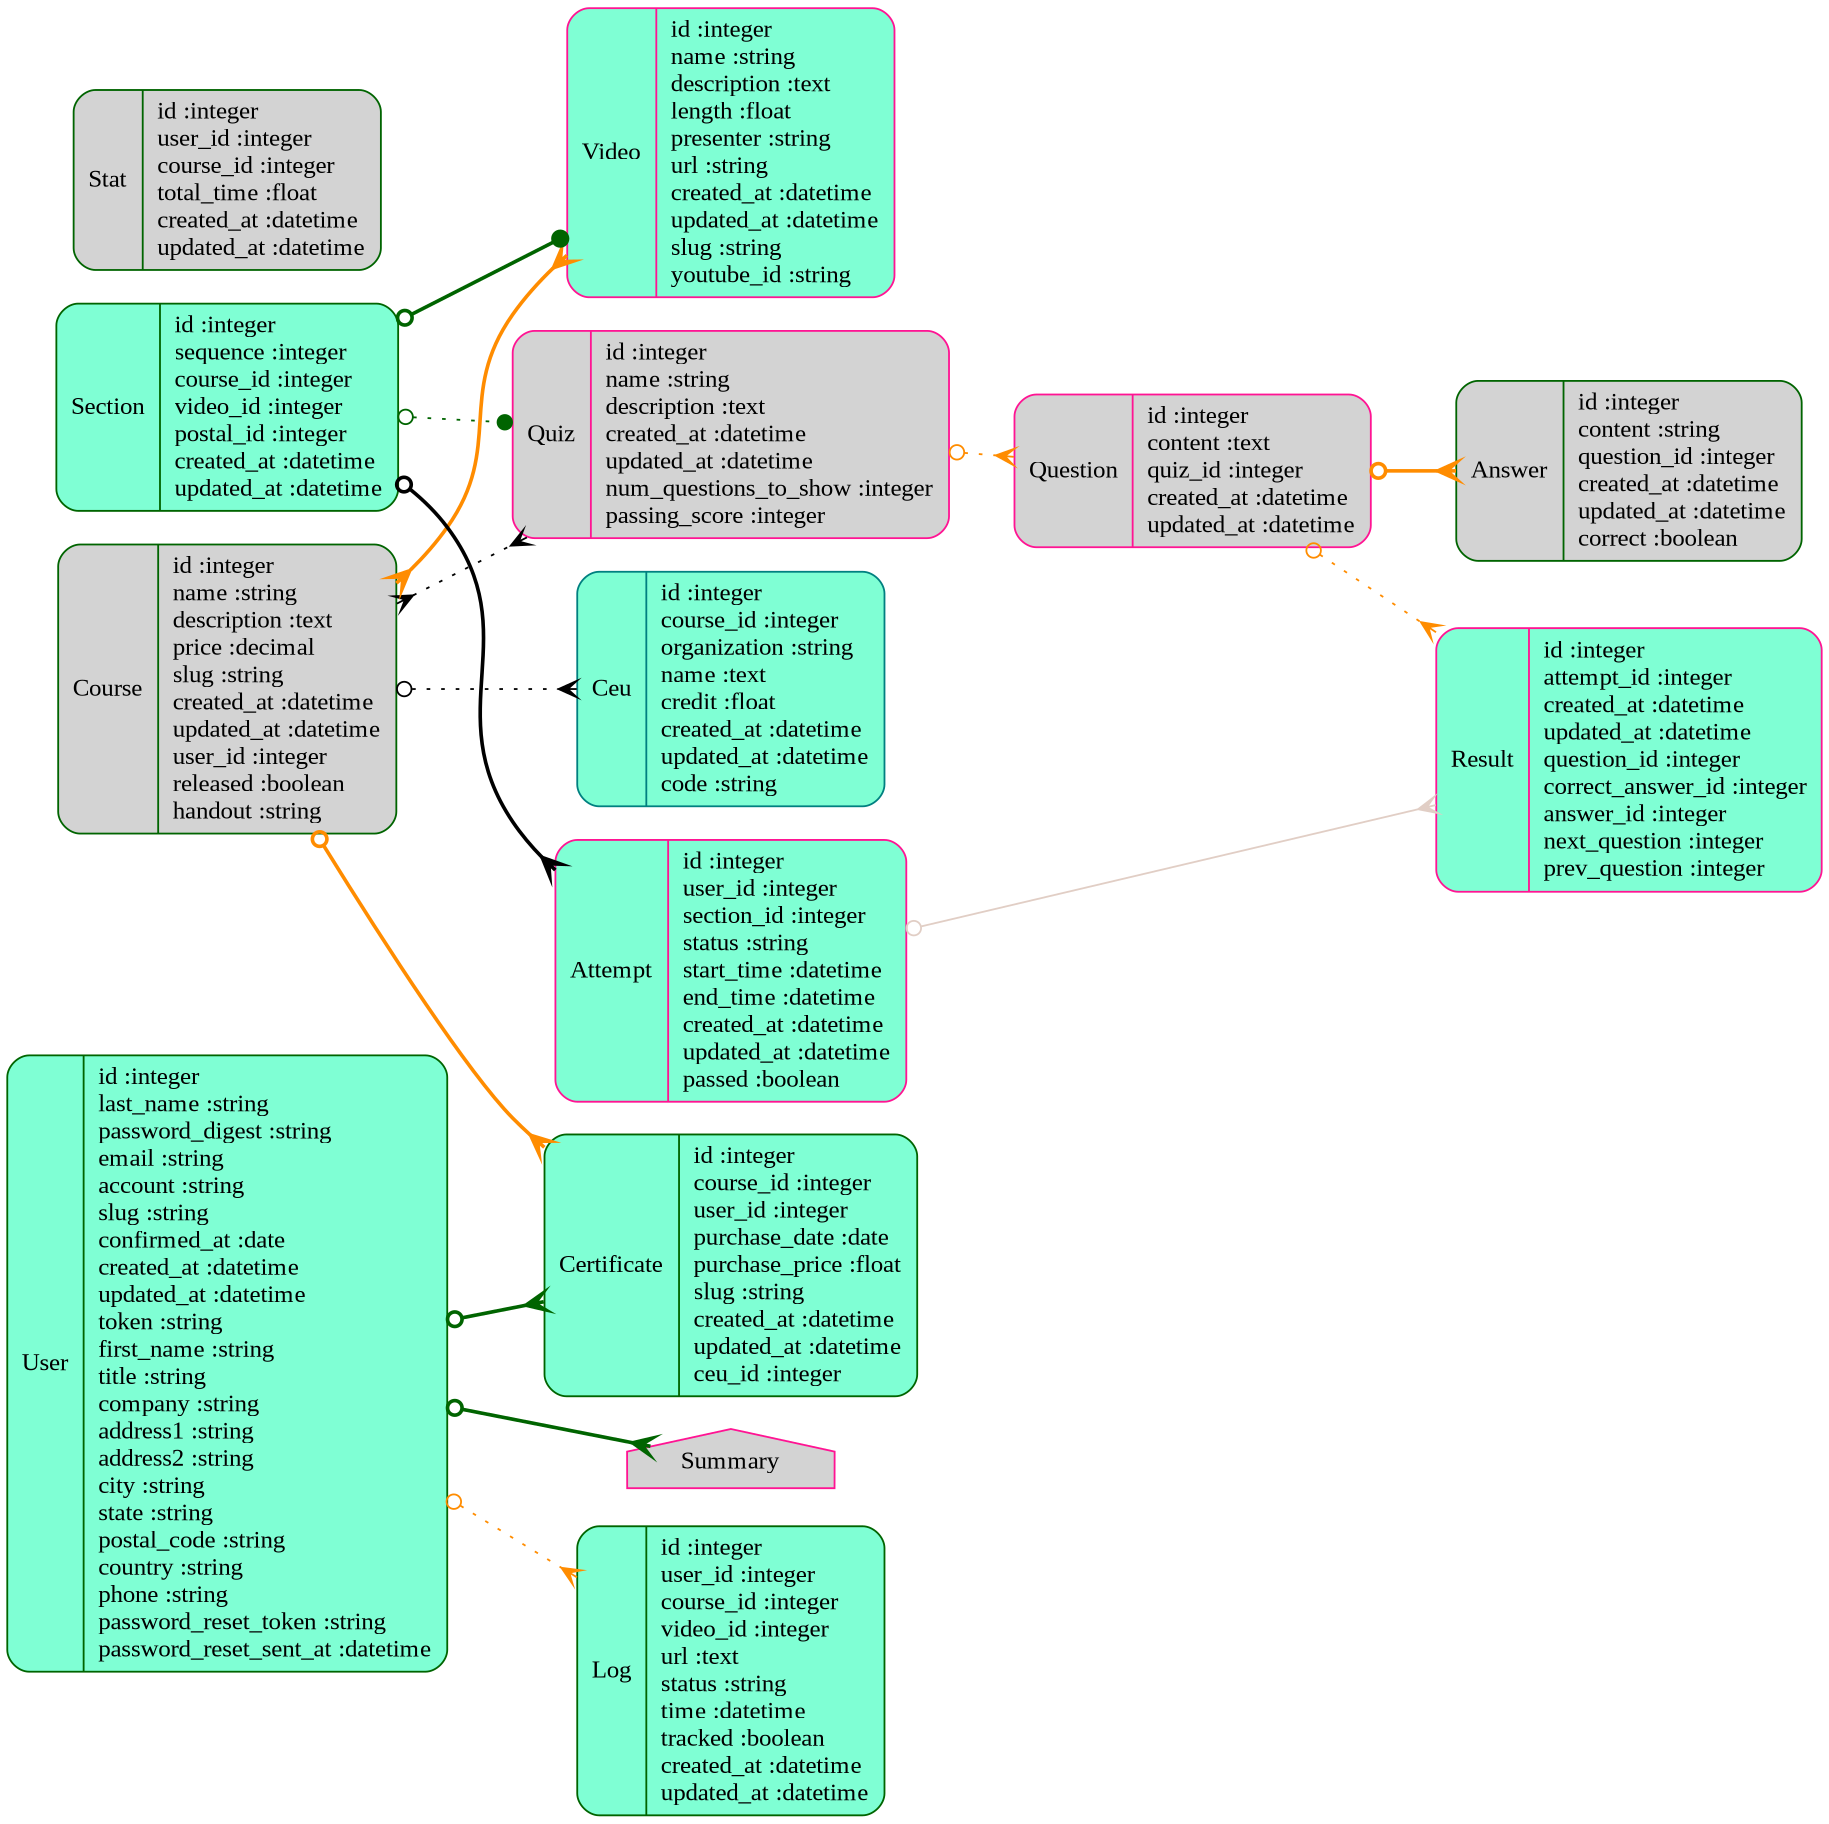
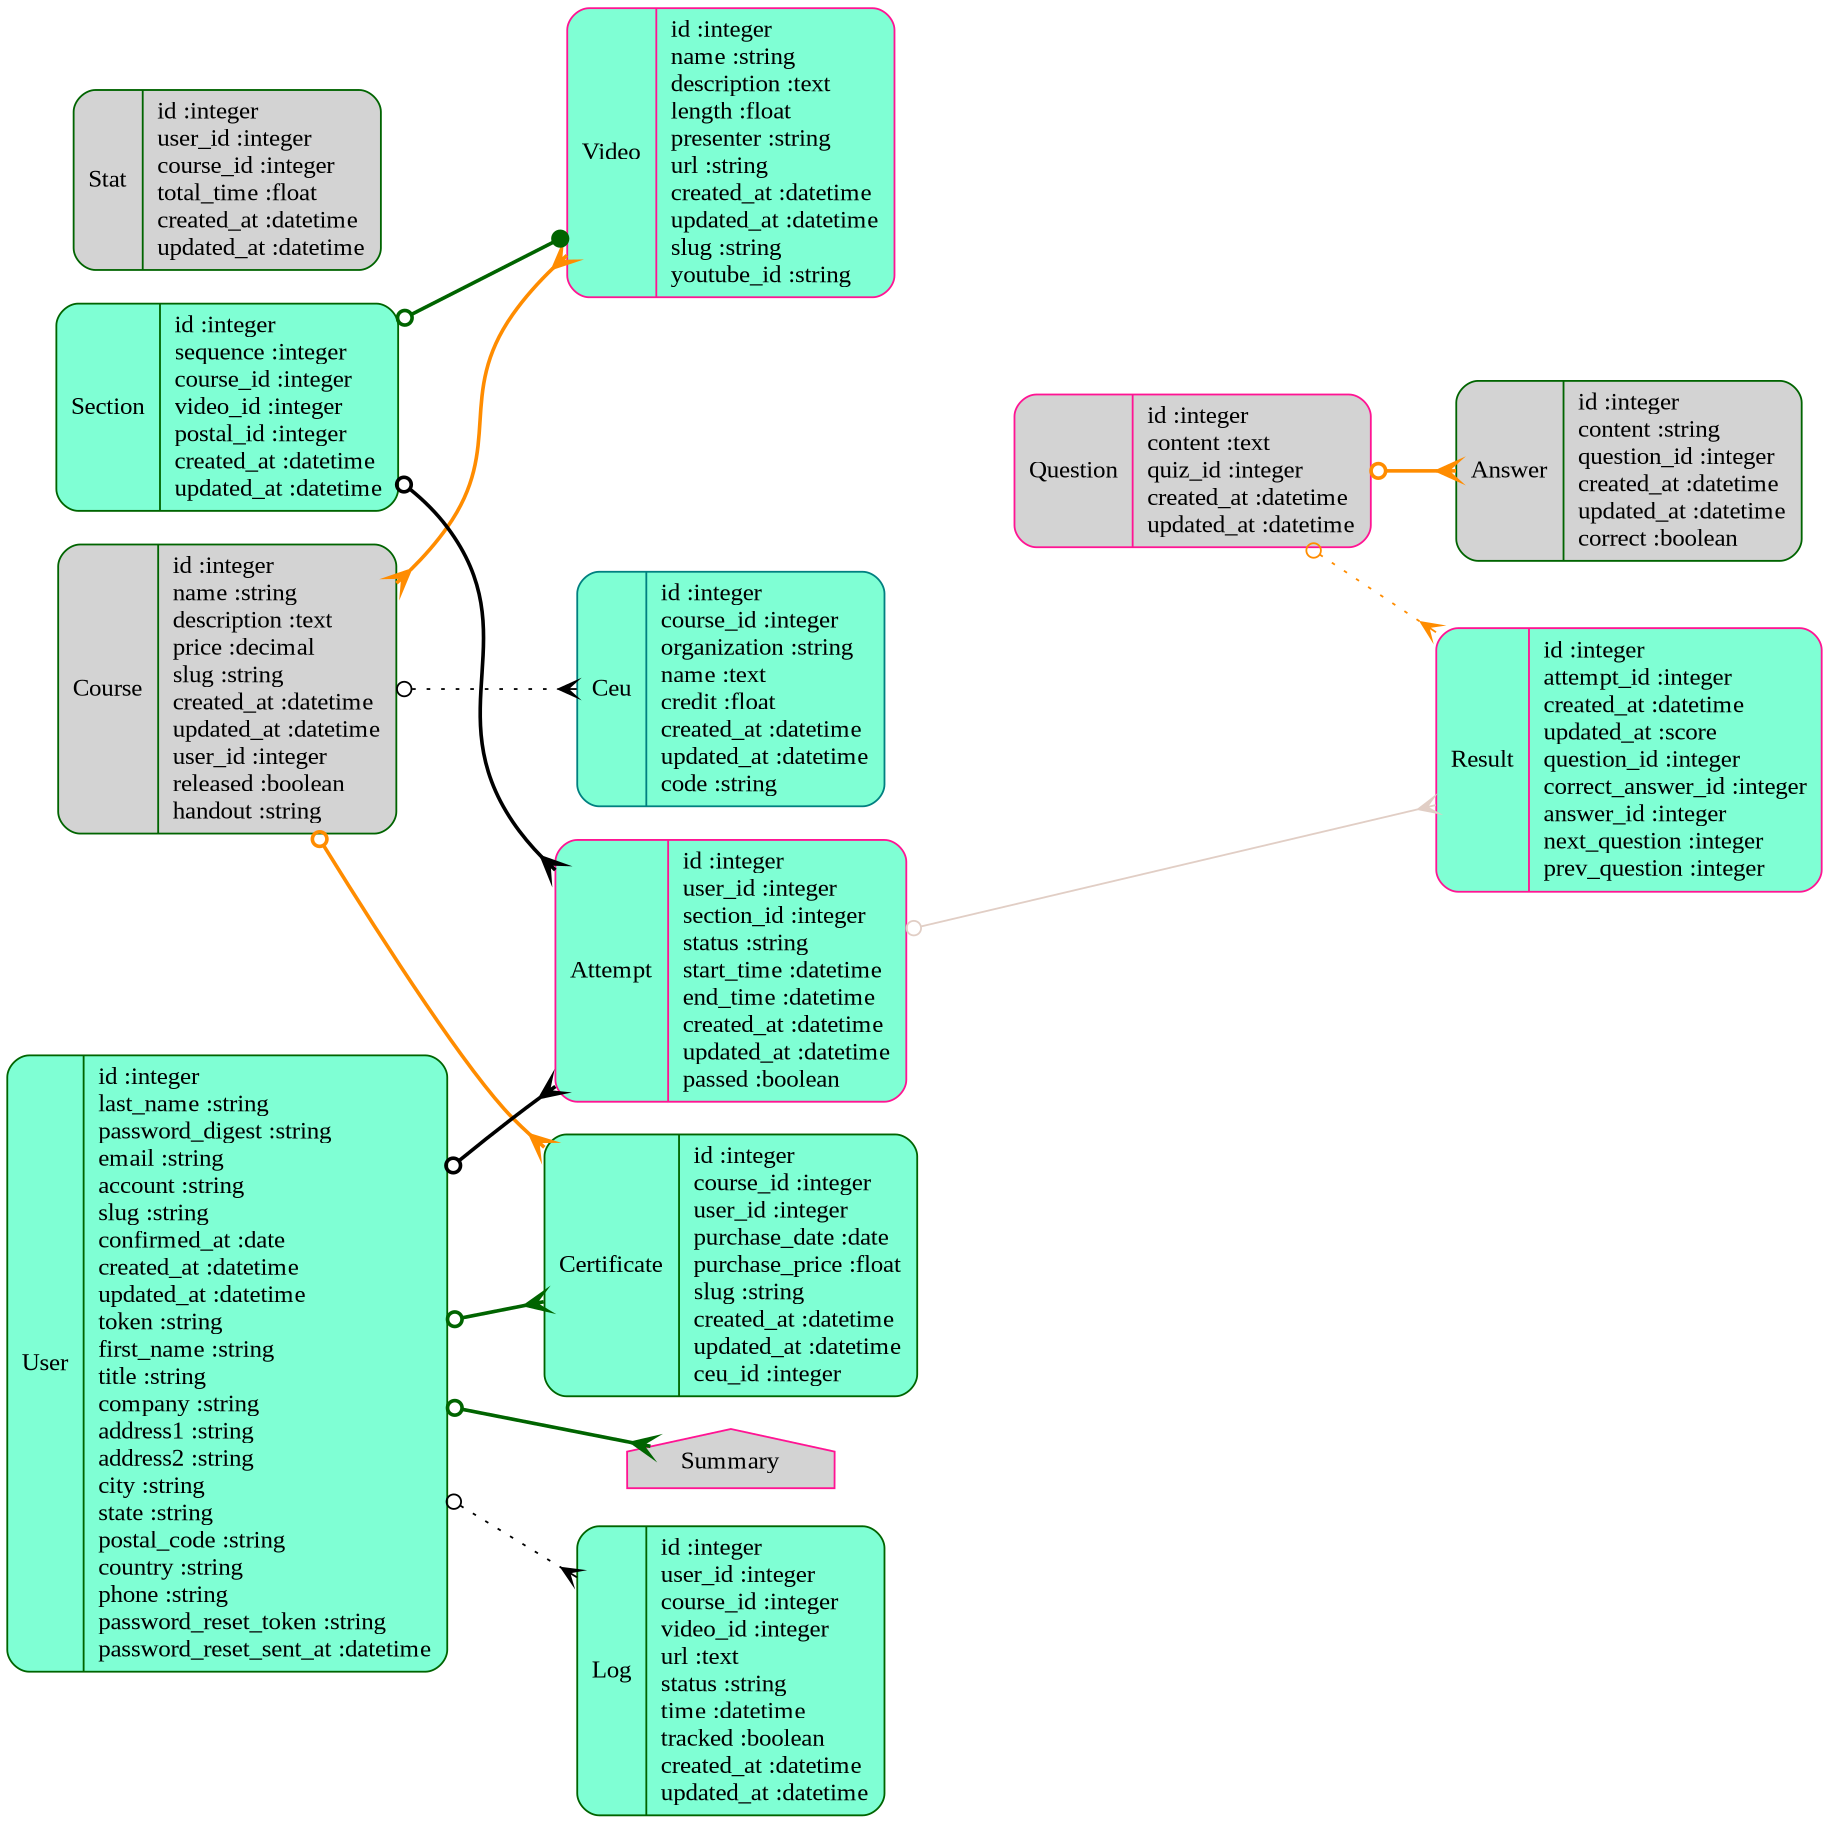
(731, 435) -> none
(1648, 732) -> (1631, 732)
none -> (499, 1128)
(511, 1537) -> (511, 1537)
